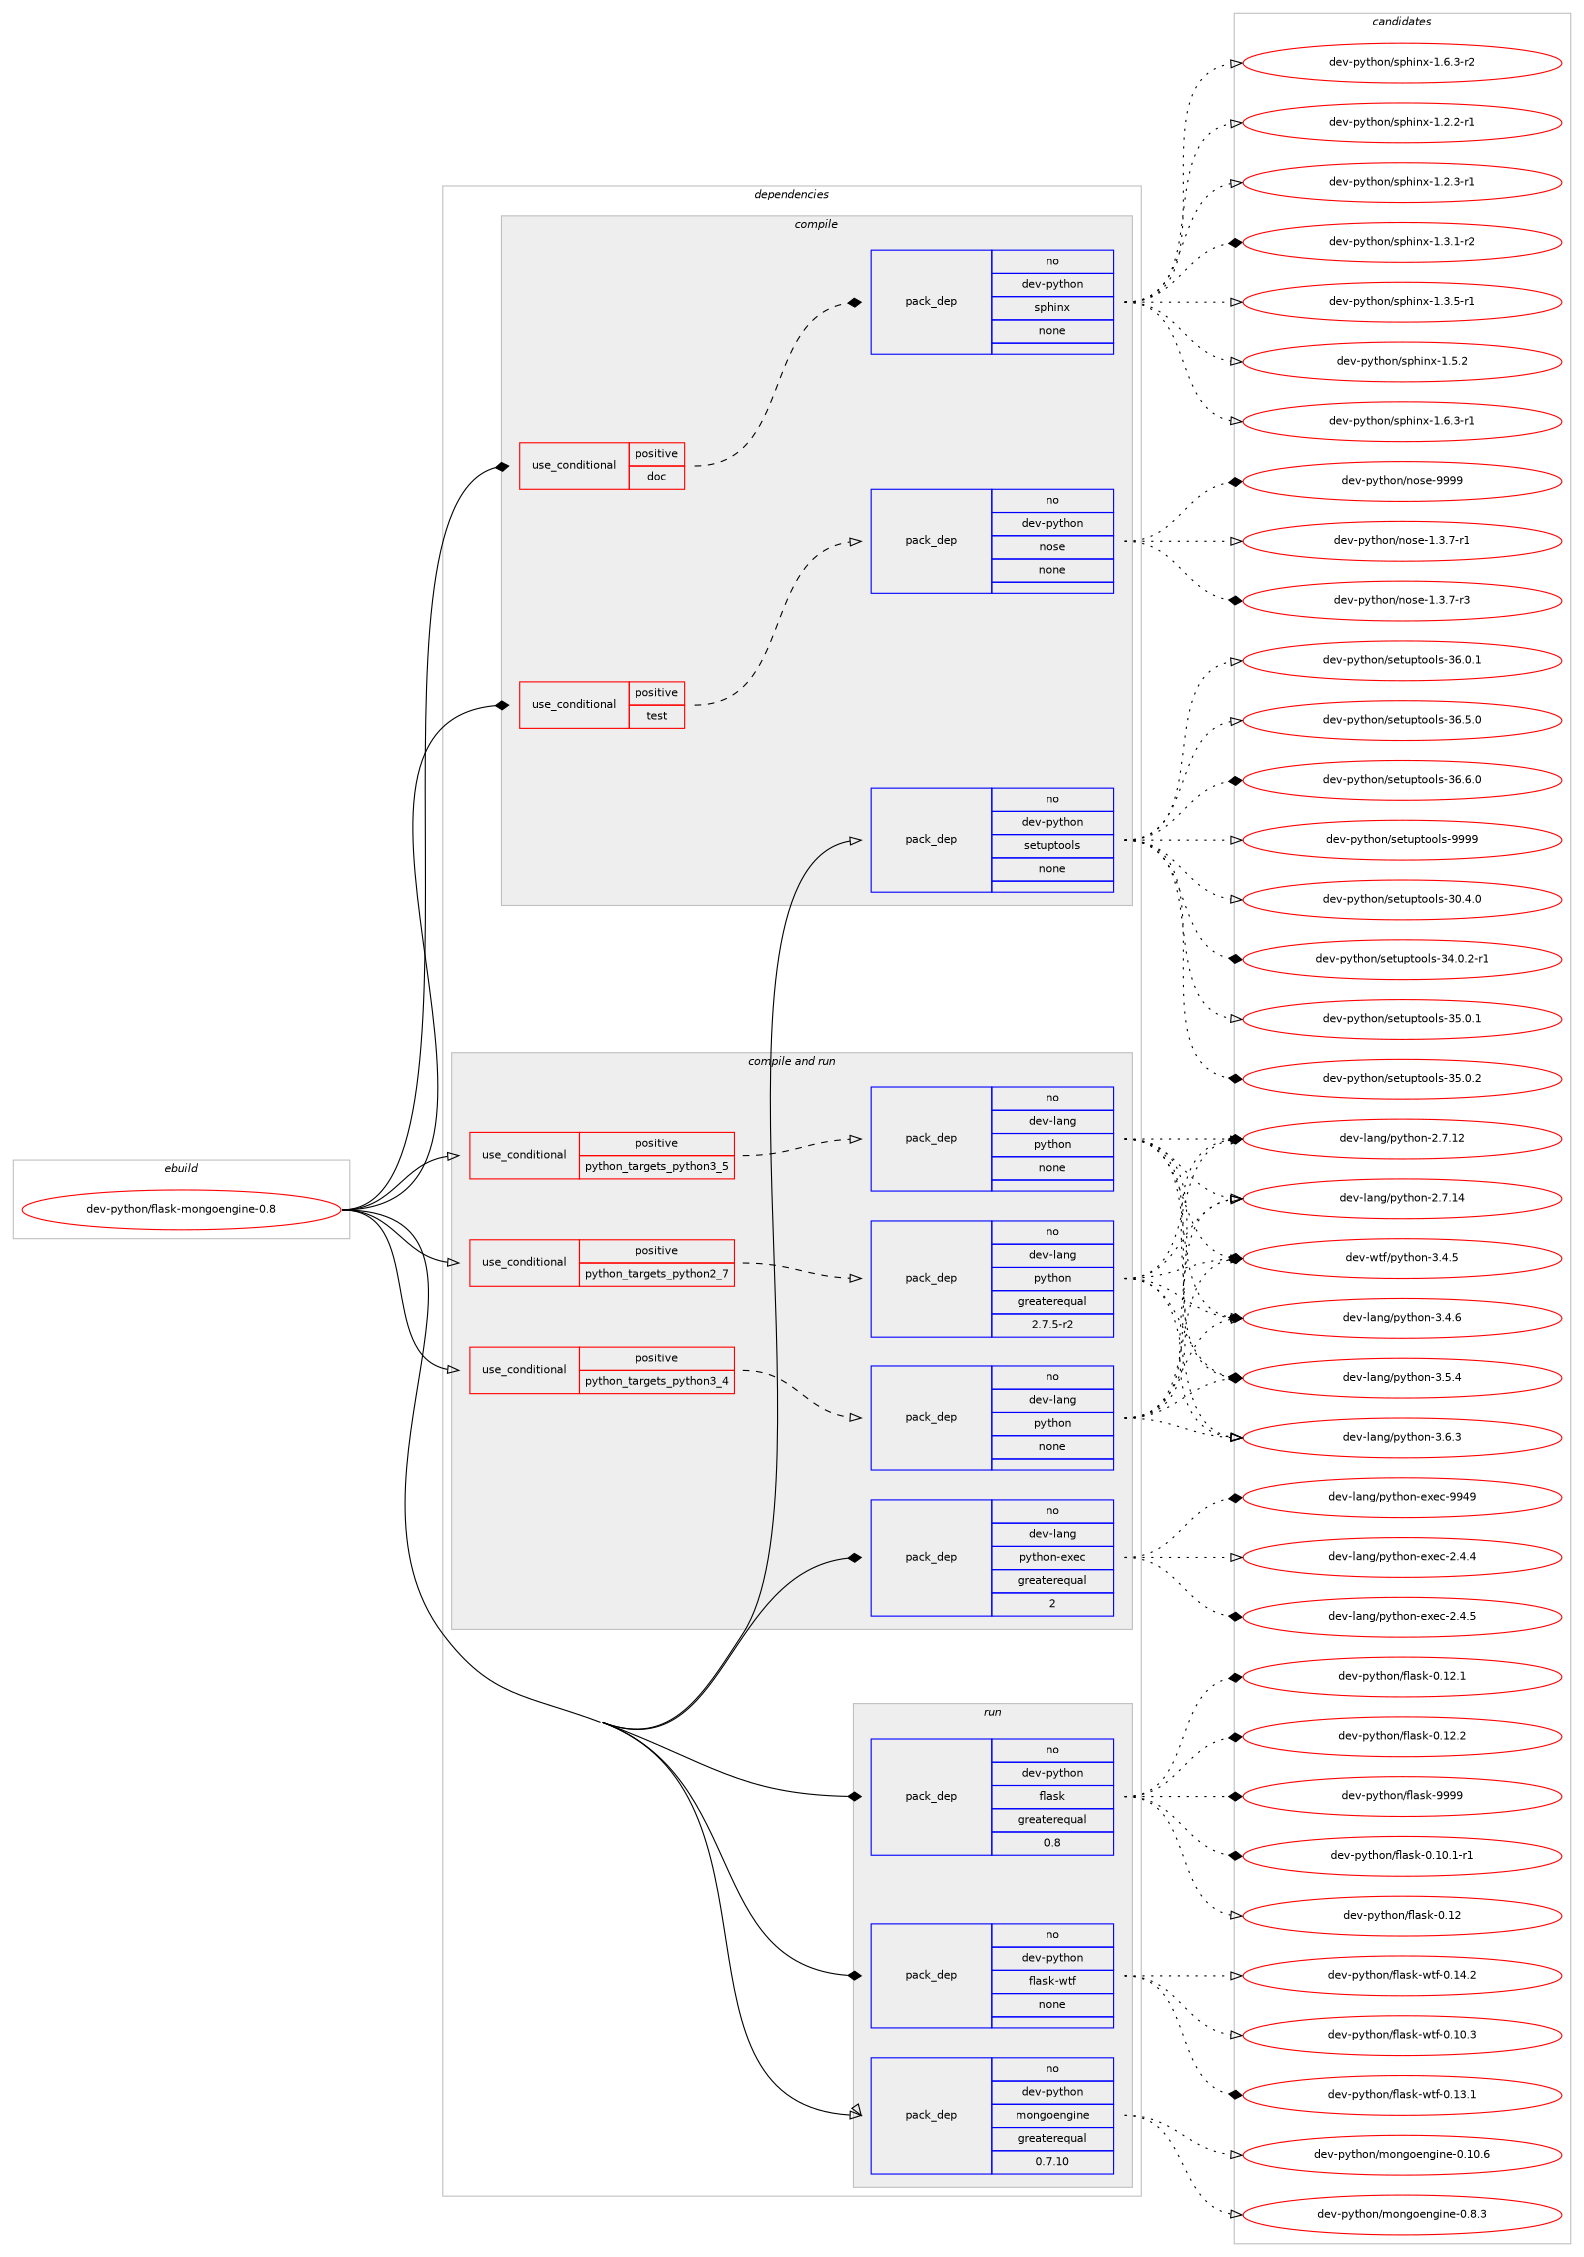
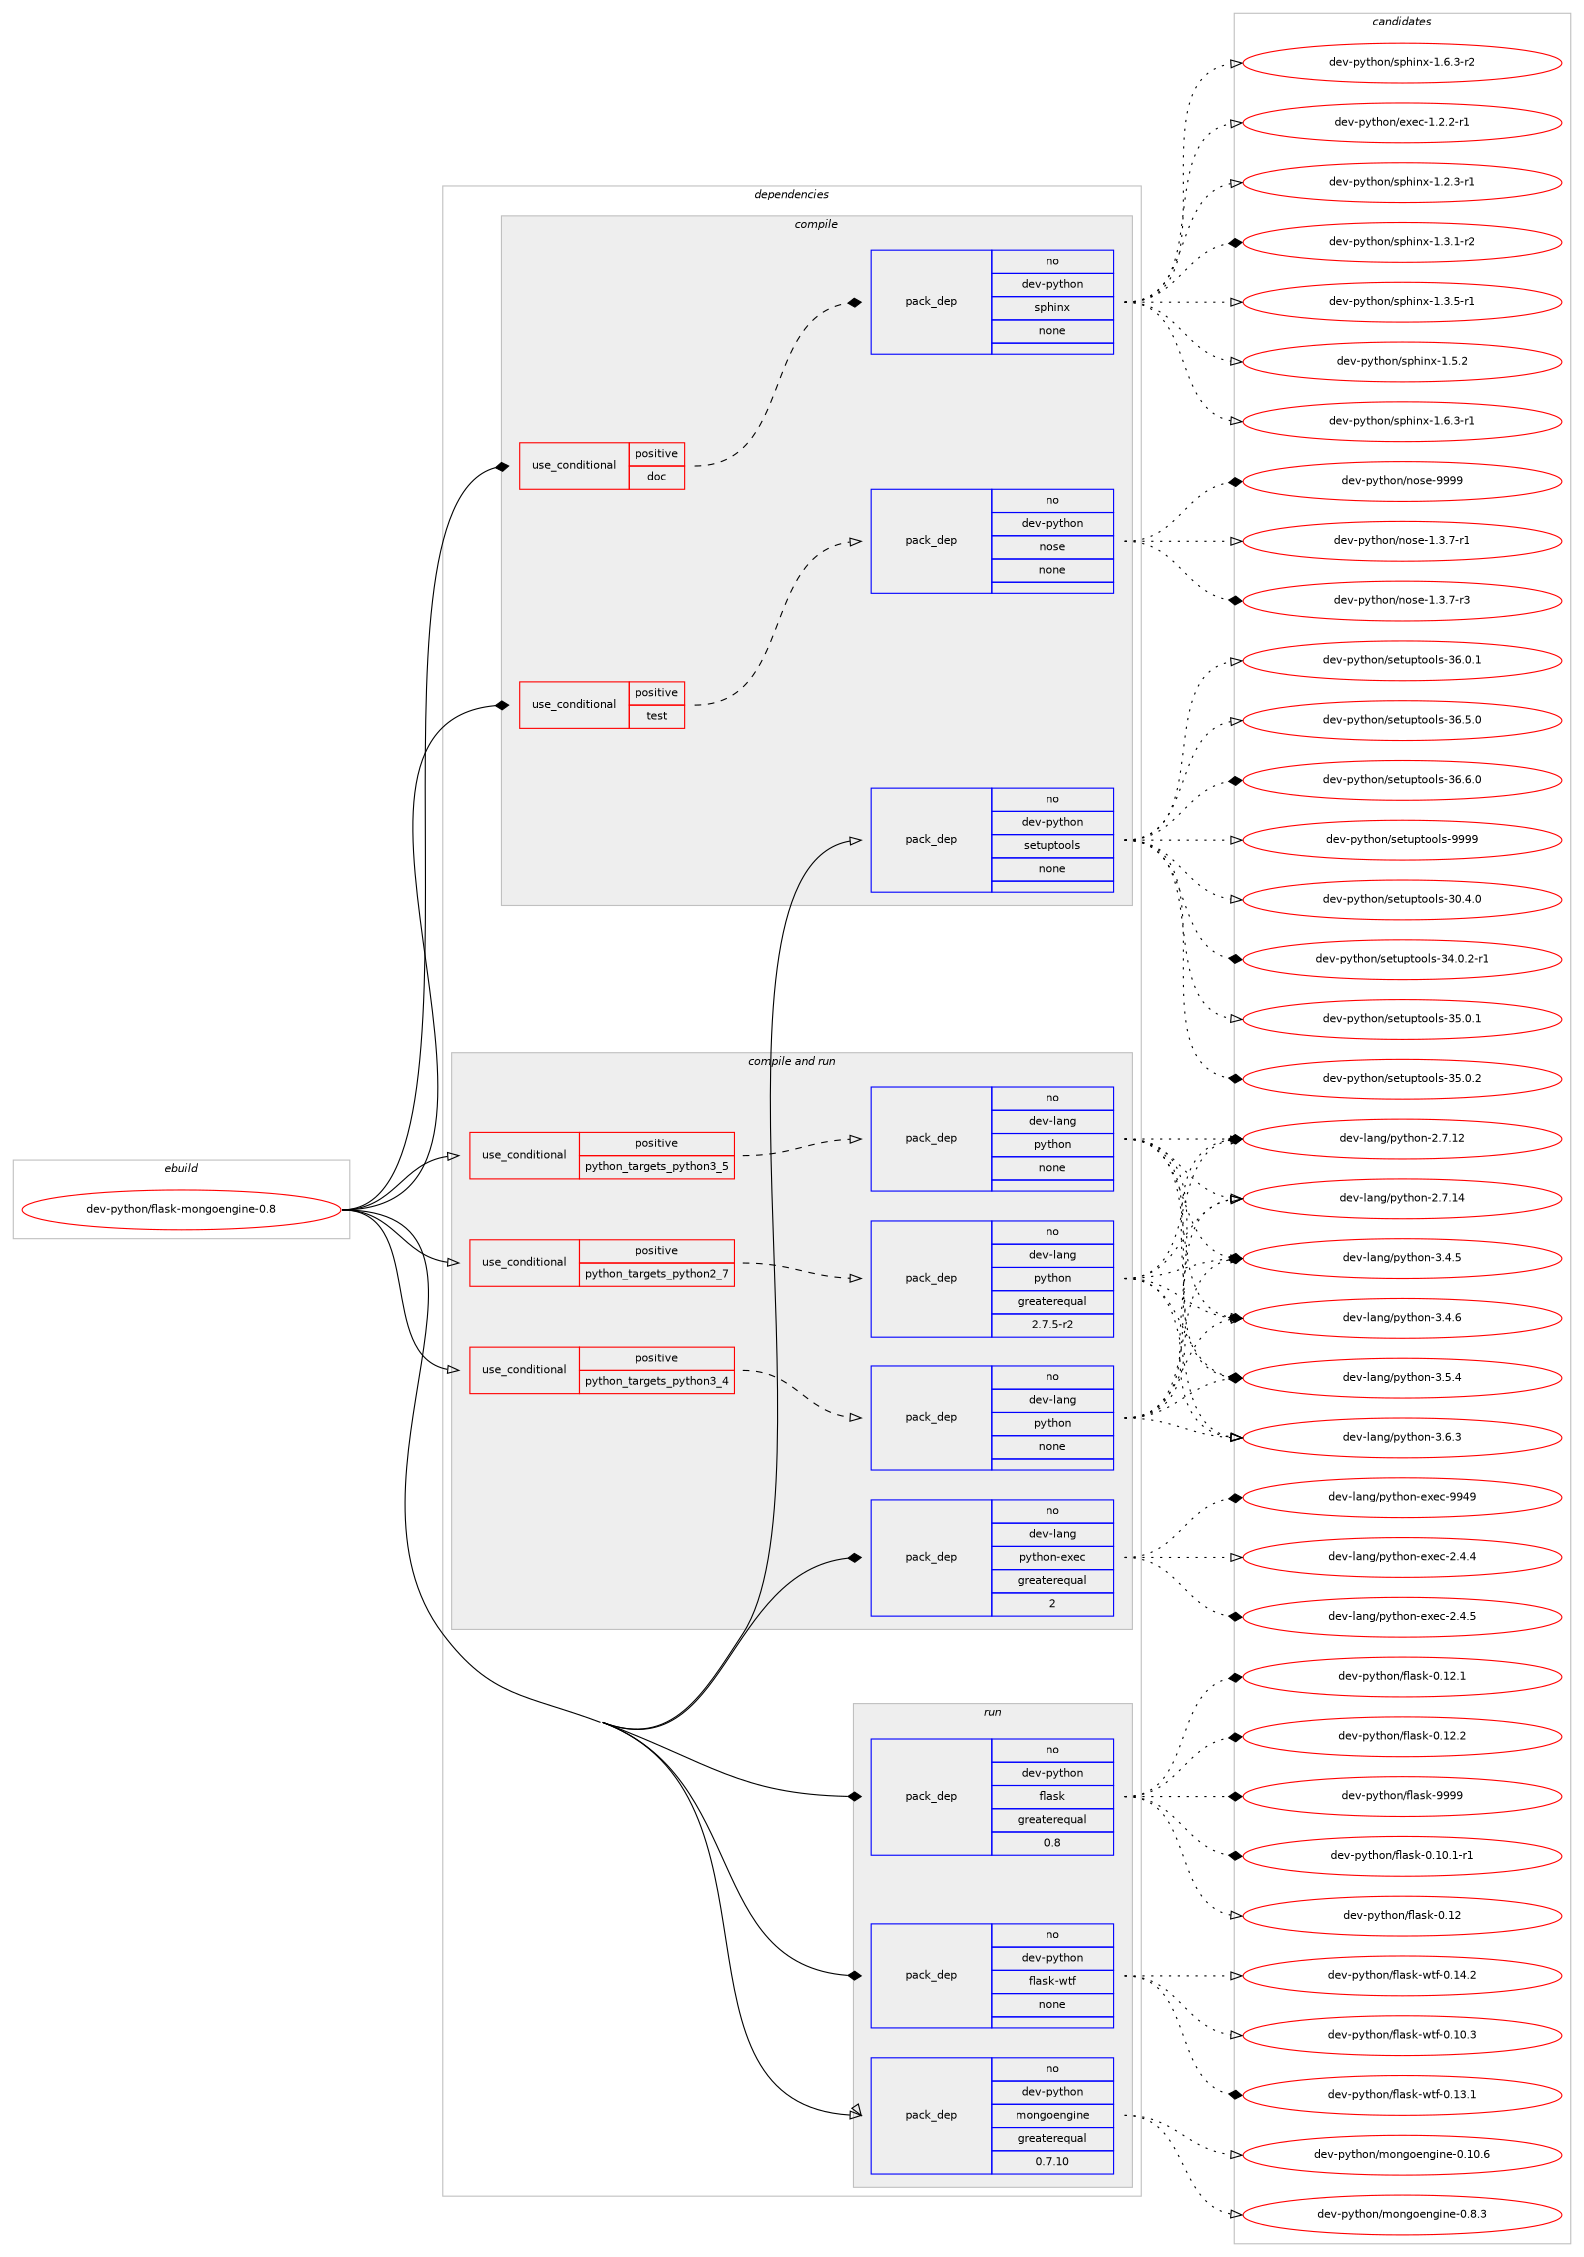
(1402, 123) -> (1402, 123)
(1402, 1259) -> (1402, 1259)
